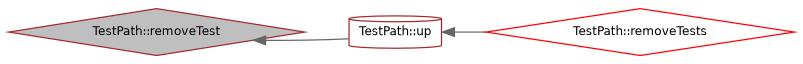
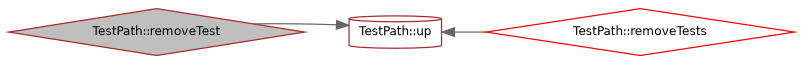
(307, 40) -> (295, 24)
